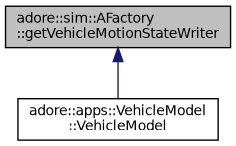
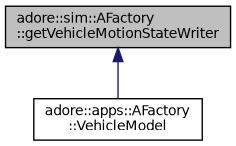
(118, 119) -> (118, 119)
